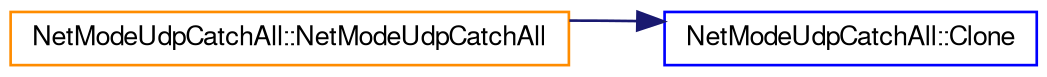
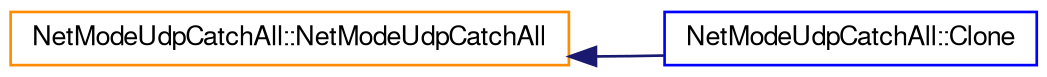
(603, 21) -> (630, 56)
